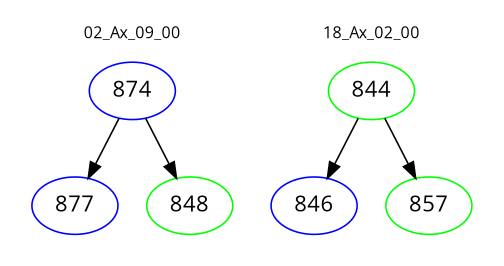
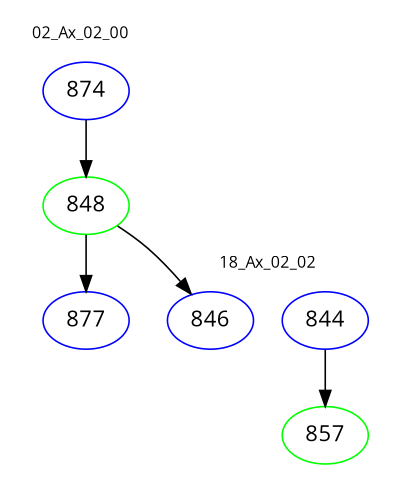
(132, 34) -> (81, 34)
(372, 34) -> (268, 264)
(372, 91) -> (325, 320)
(107, 141) -> (86, 255)
(346, 141) -> (165, 264)
